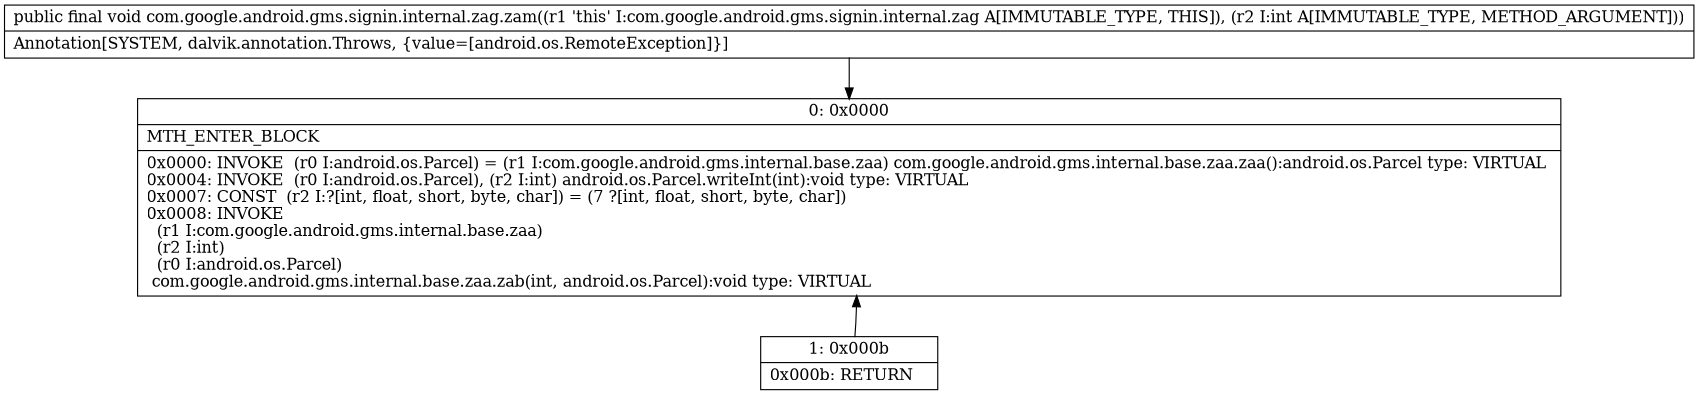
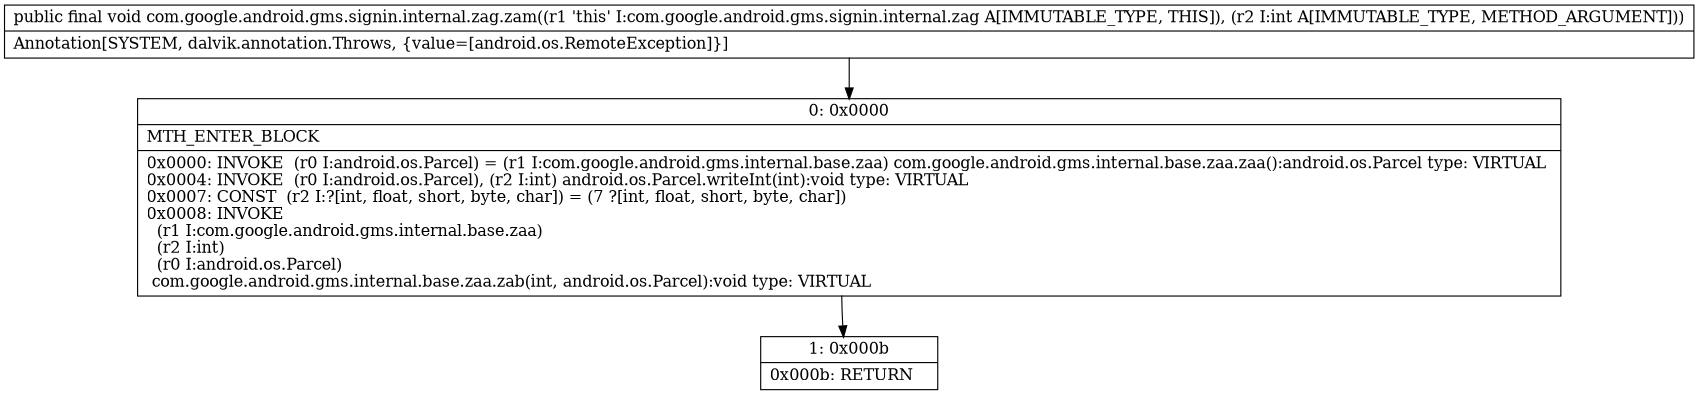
(856, 322) -> (842, 311)
